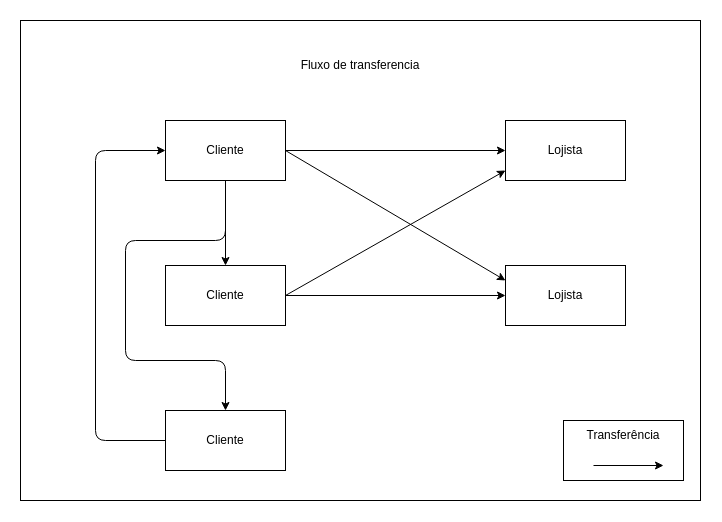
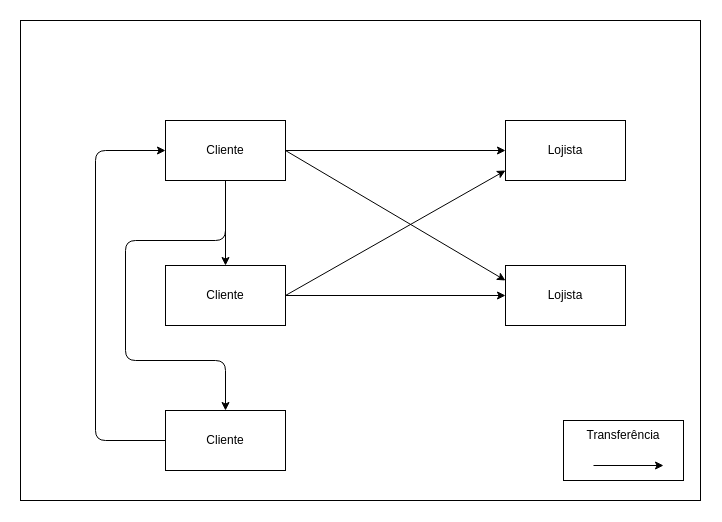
(361, 66) -> none
